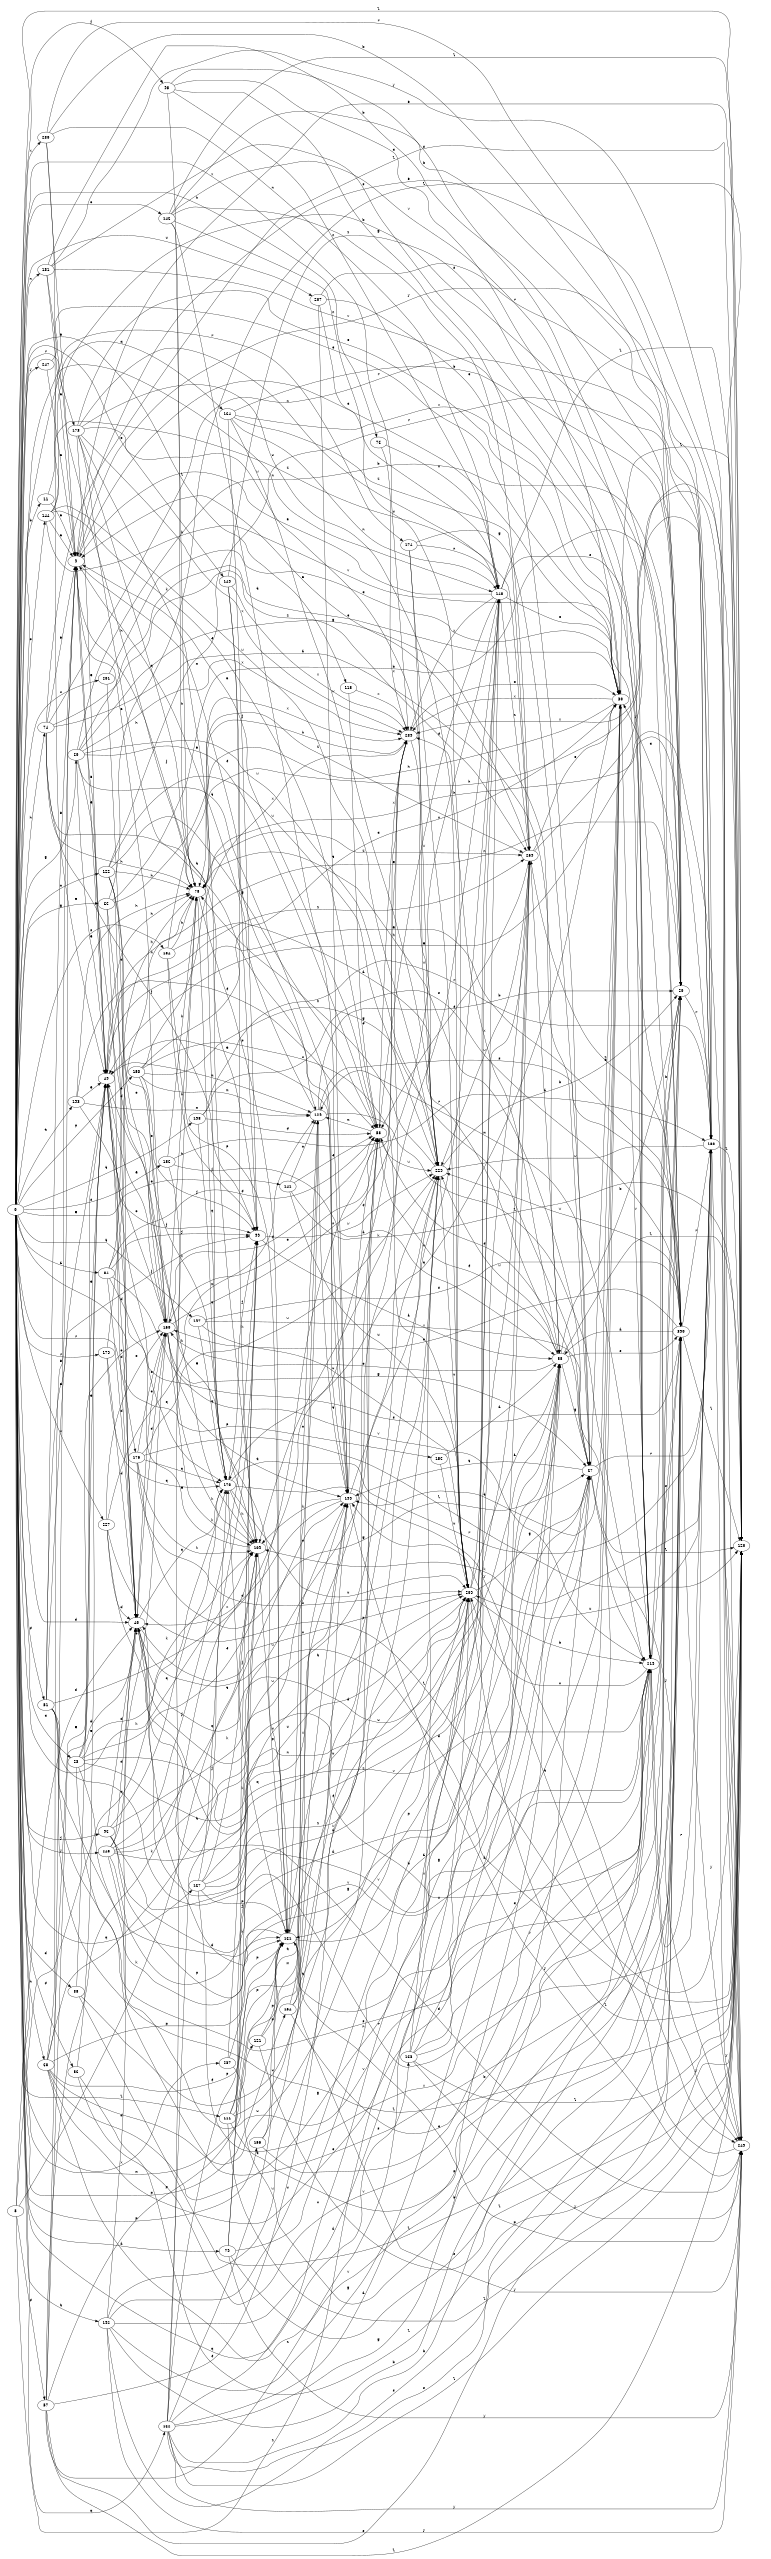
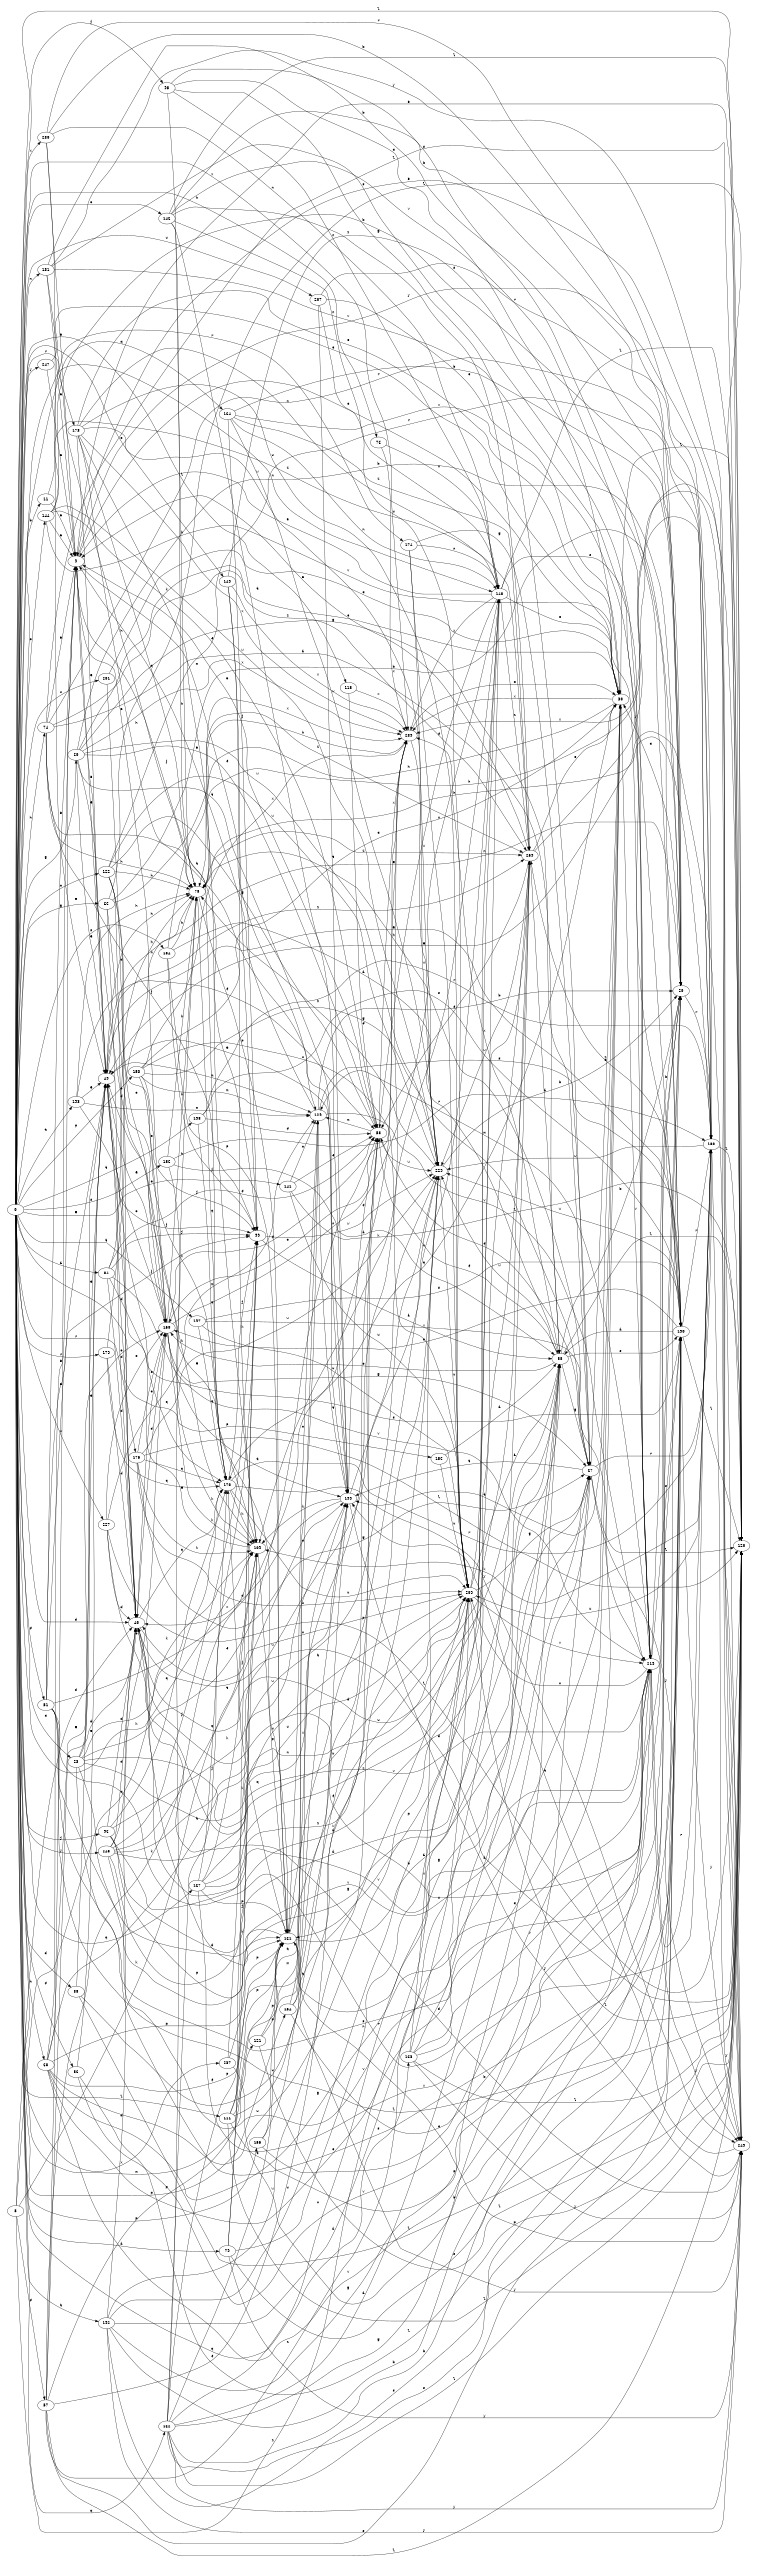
(681, 1332) -> (681, 1332)
(560, 1643) -> (560, 1643)
